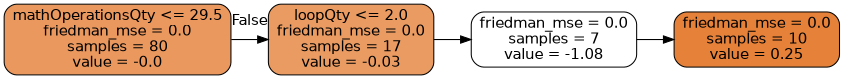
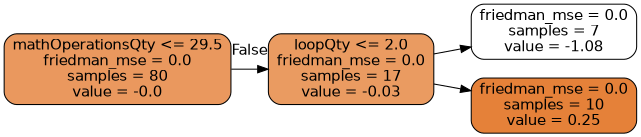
(650, 40) -> (447, 86)
